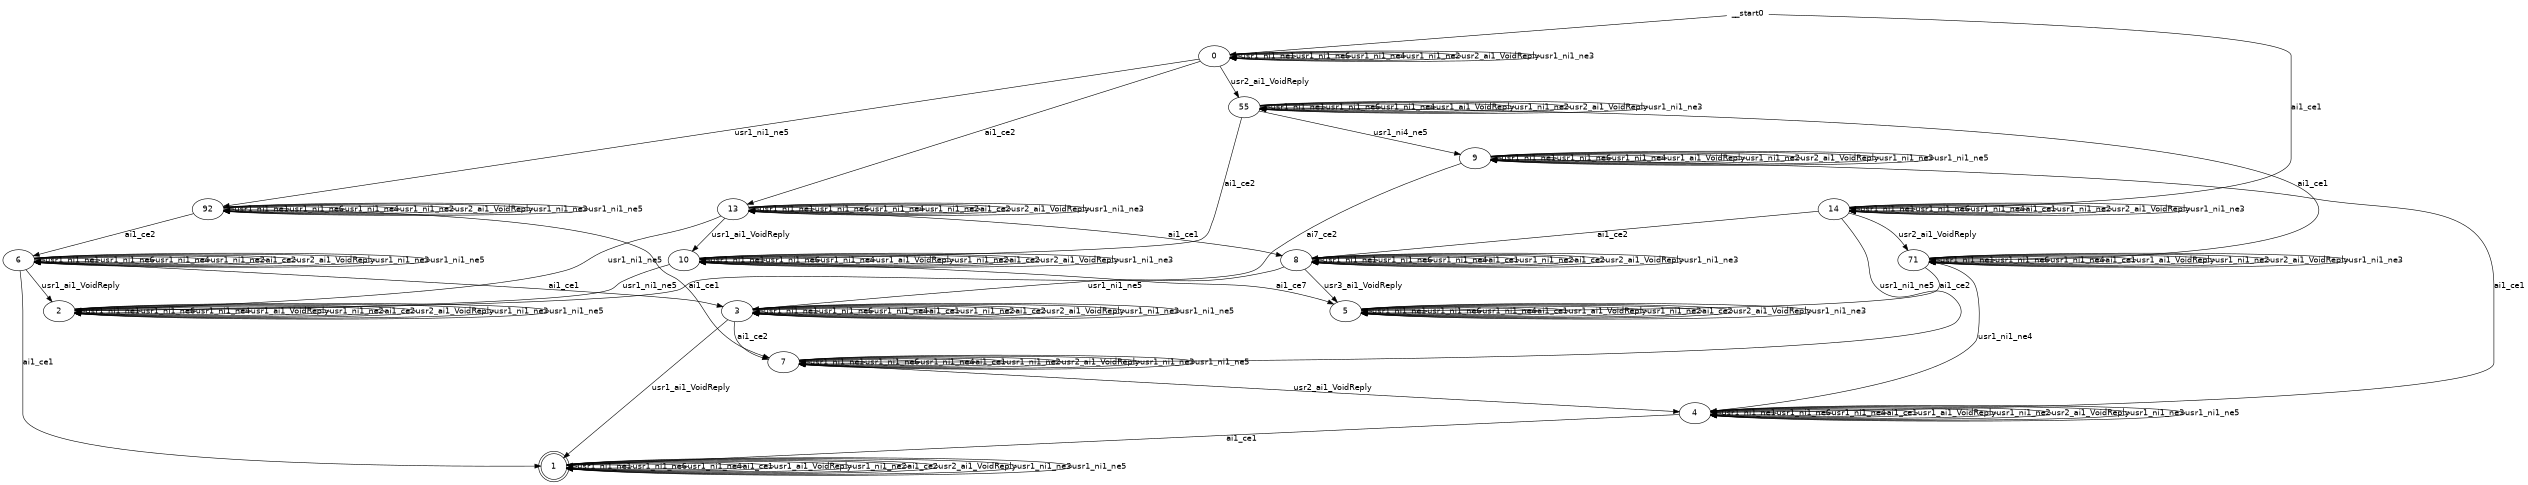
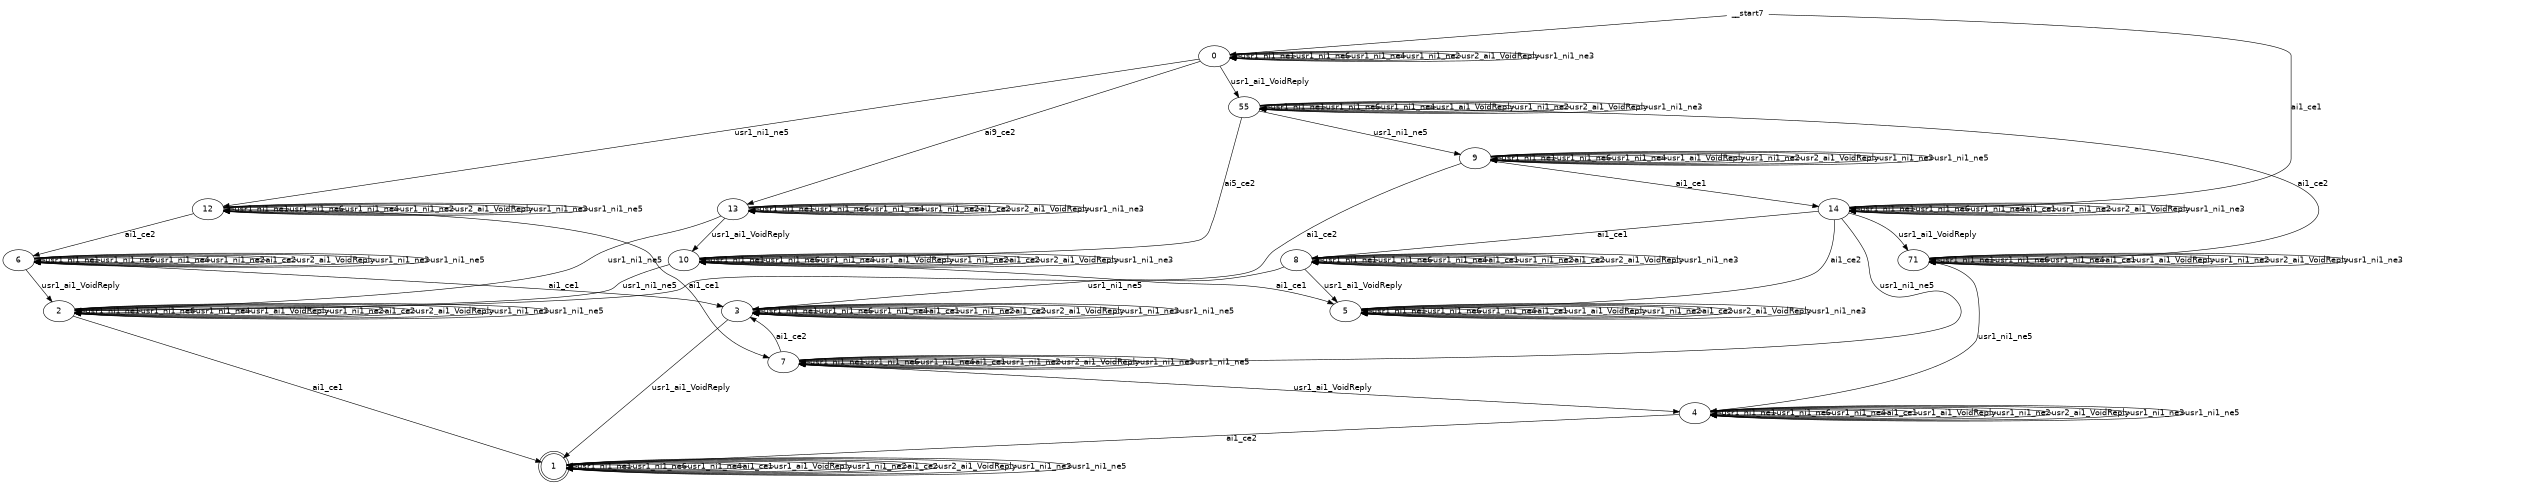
(1748, 13) -> (1748, 13)
(1270, 82) -> (1270, 82)
(1000, 133) -> (1000, 133)
(1401, 133) -> (1401, 133)
(1240, 184) -> (1240, 184)
(2313, 184) -> (2313, 184)
(208, 209) -> (208, 209)
(2442, 216) -> (1652, 183)
(1013, 224) -> none
(1322, 235) -> (1322, 235)
(1613, 235) -> (1613, 235)
(1938, 235) -> (1938, 235)
(1291, 286) -> (1291, 286)
(1363, 286) -> (1363, 286)
(1802, 305) -> (1635, 299)
(2006, 337) -> (2006, 337)
(736, 339) -> (771, 333)
(1333, 388) -> (1333, 388)
(1242, 439) -> (1242, 439)
(203, 457) -> (305, 388)
